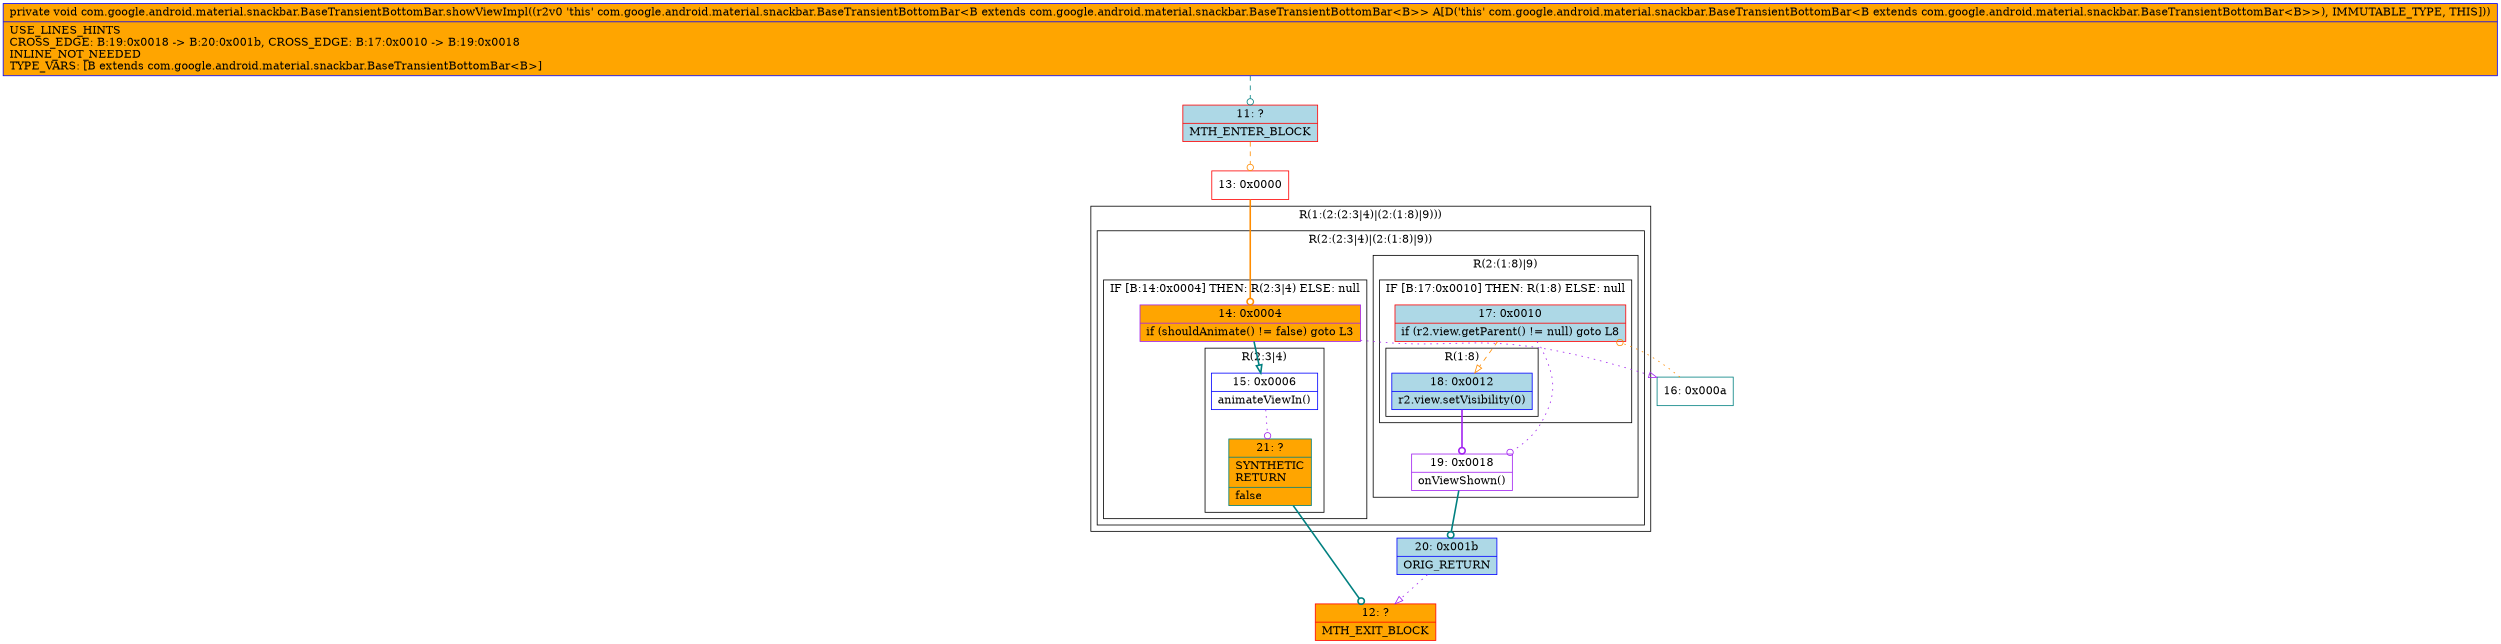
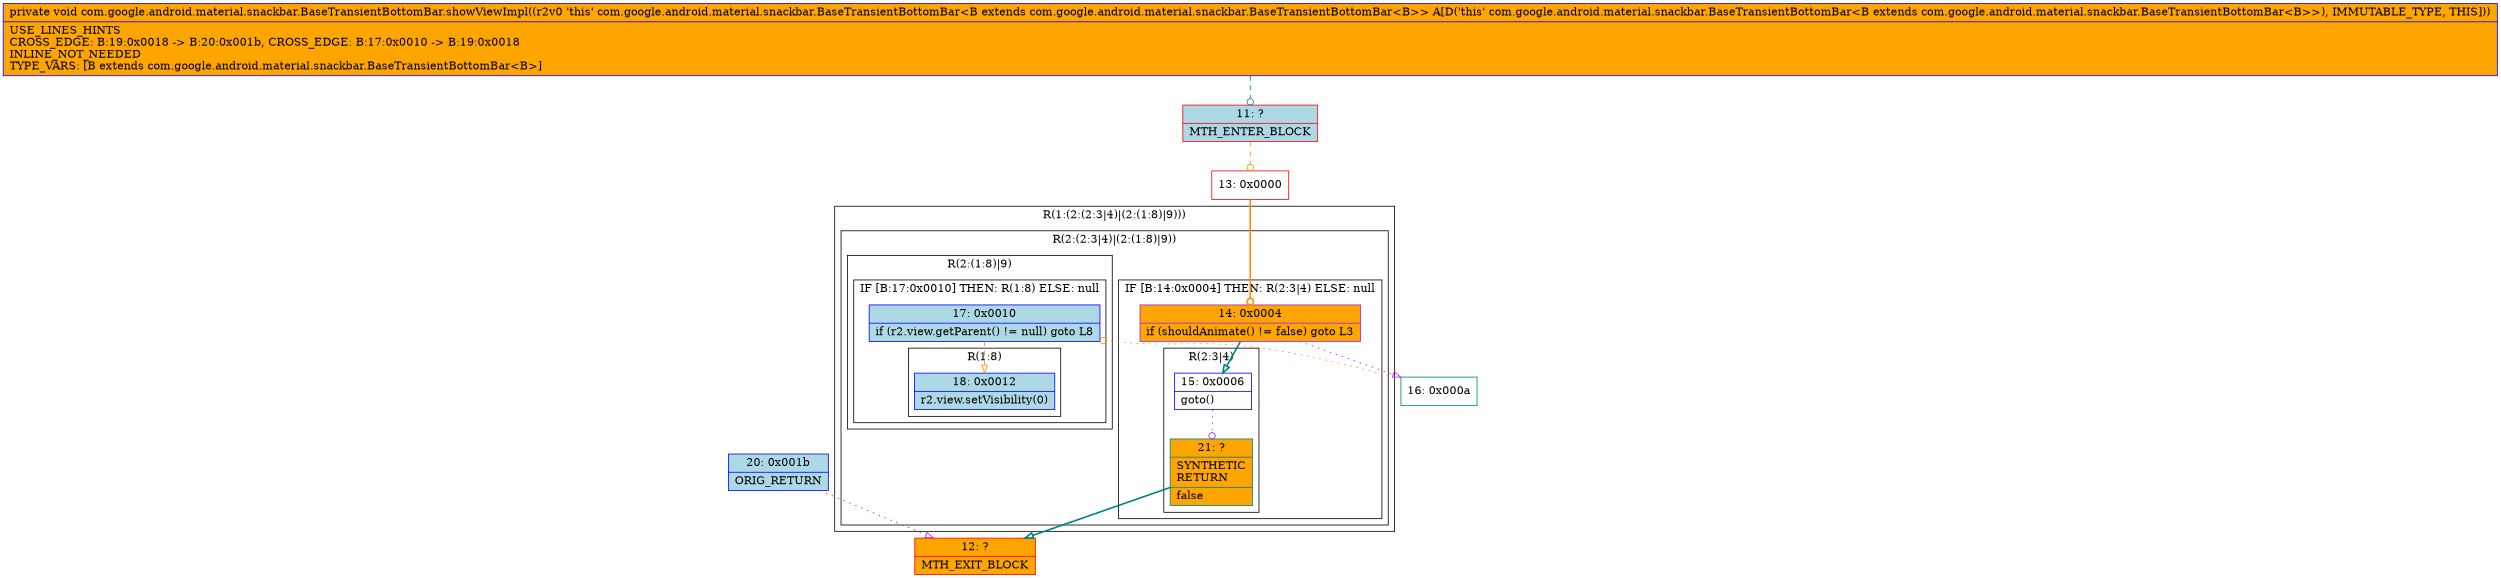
(1510, 323) -> (985, 323)
(1265, 400) -> (1198, 400)
(1462, 472) -> none
(1326, 552) -> (1101, 511)
